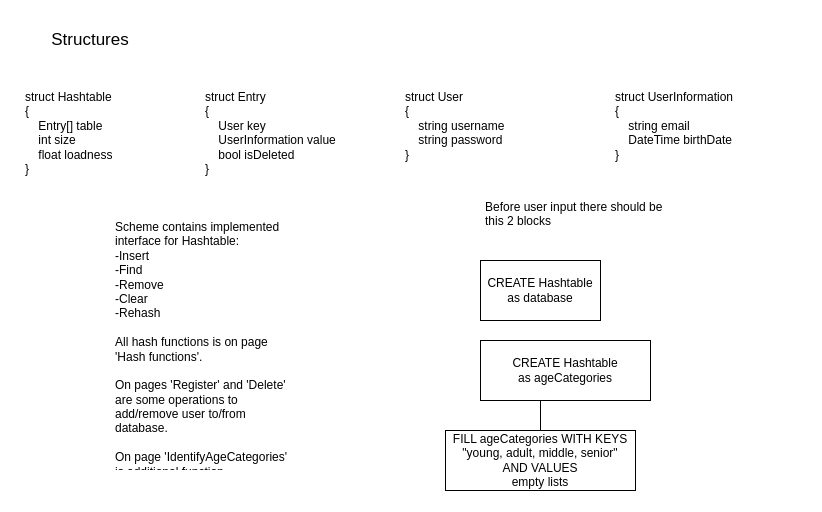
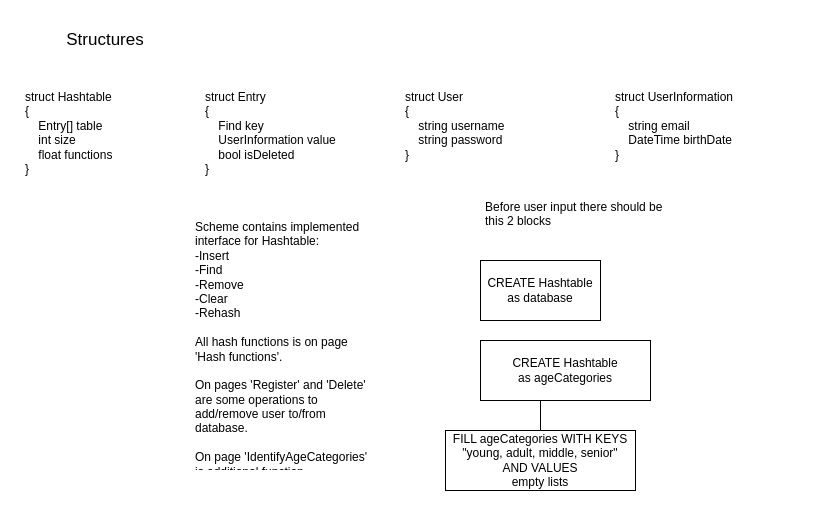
(91, 41) -> (106, 41)
(76, 134) -> (76, 134)
(271, 134) -> (271, 134)
(206, 351) -> (286, 351)
